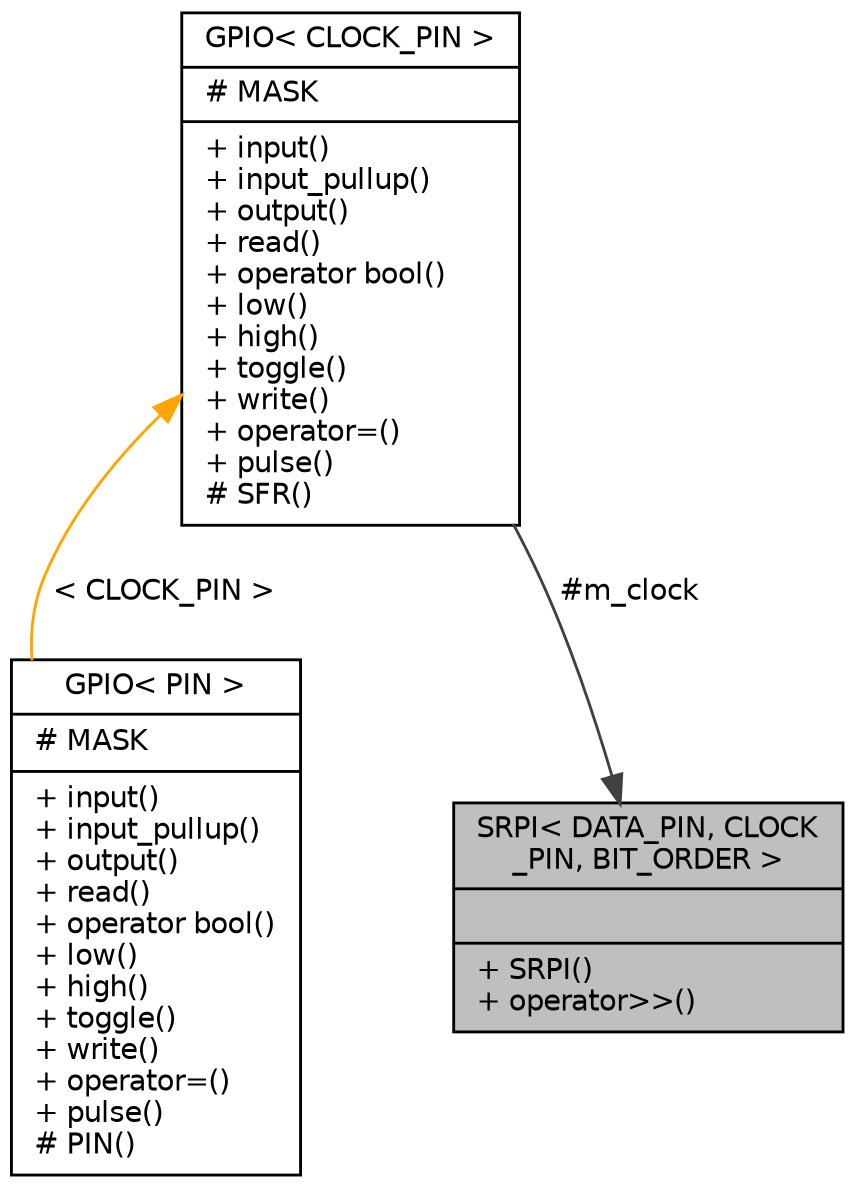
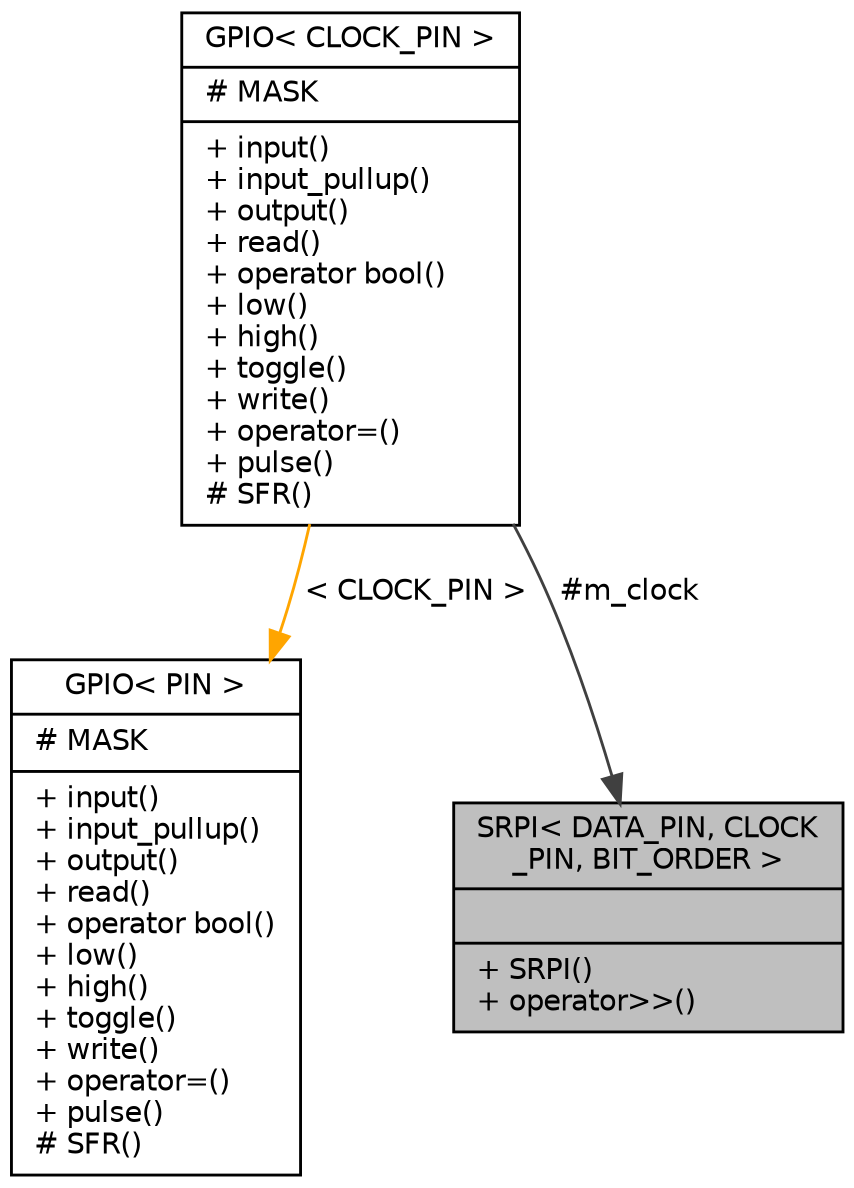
(71, 526) -> (296, 579)
(86, 1145) -> (89, 1145)
